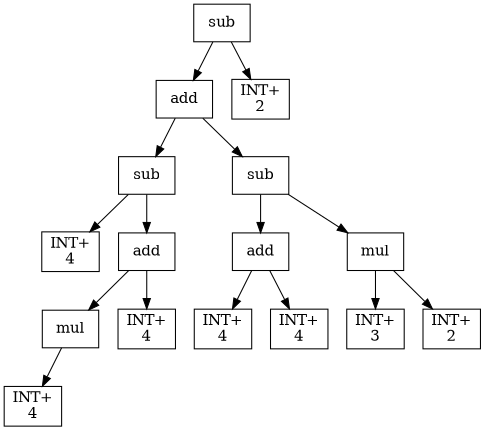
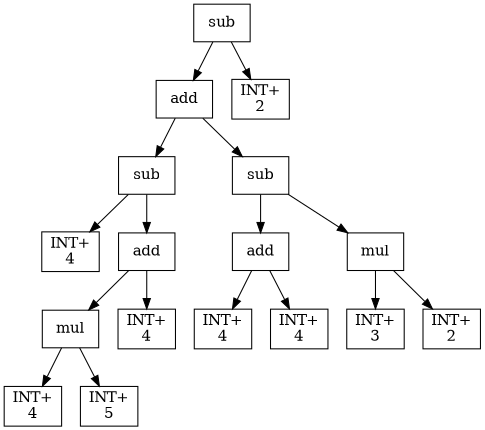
none -> (109, 406)
